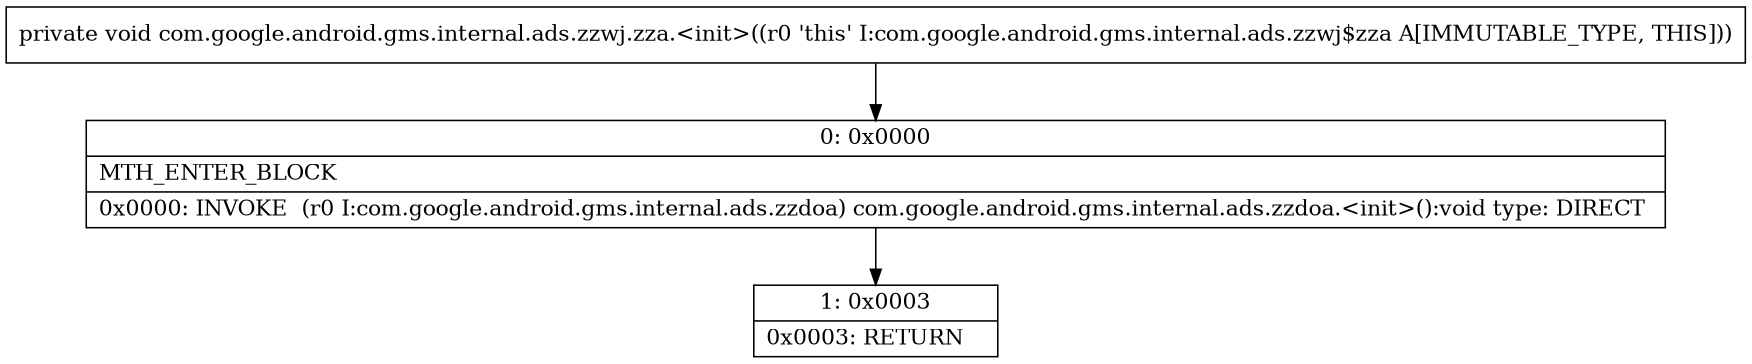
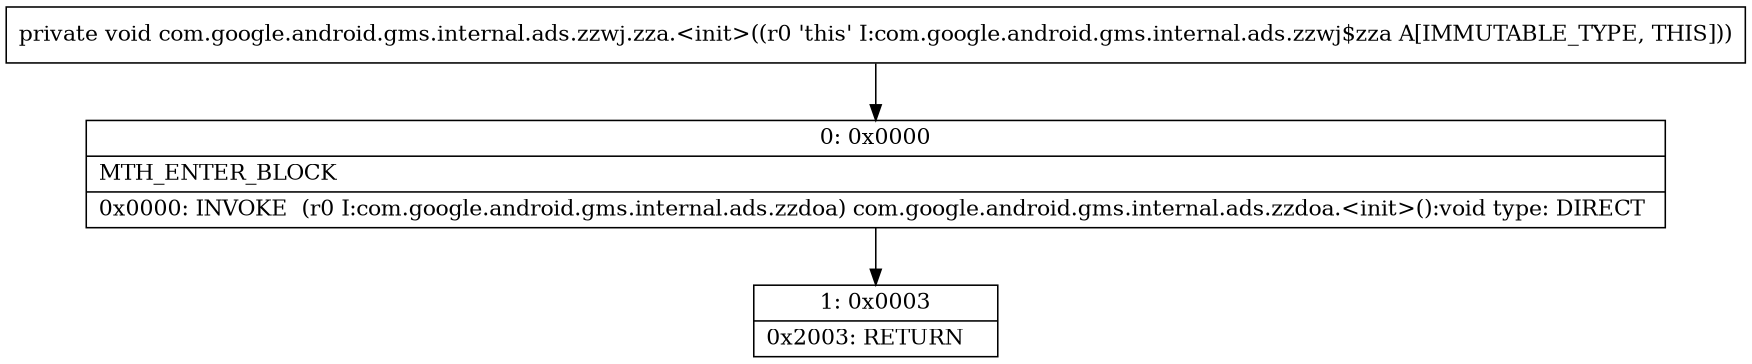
(876, 338) -> (876, 338)
